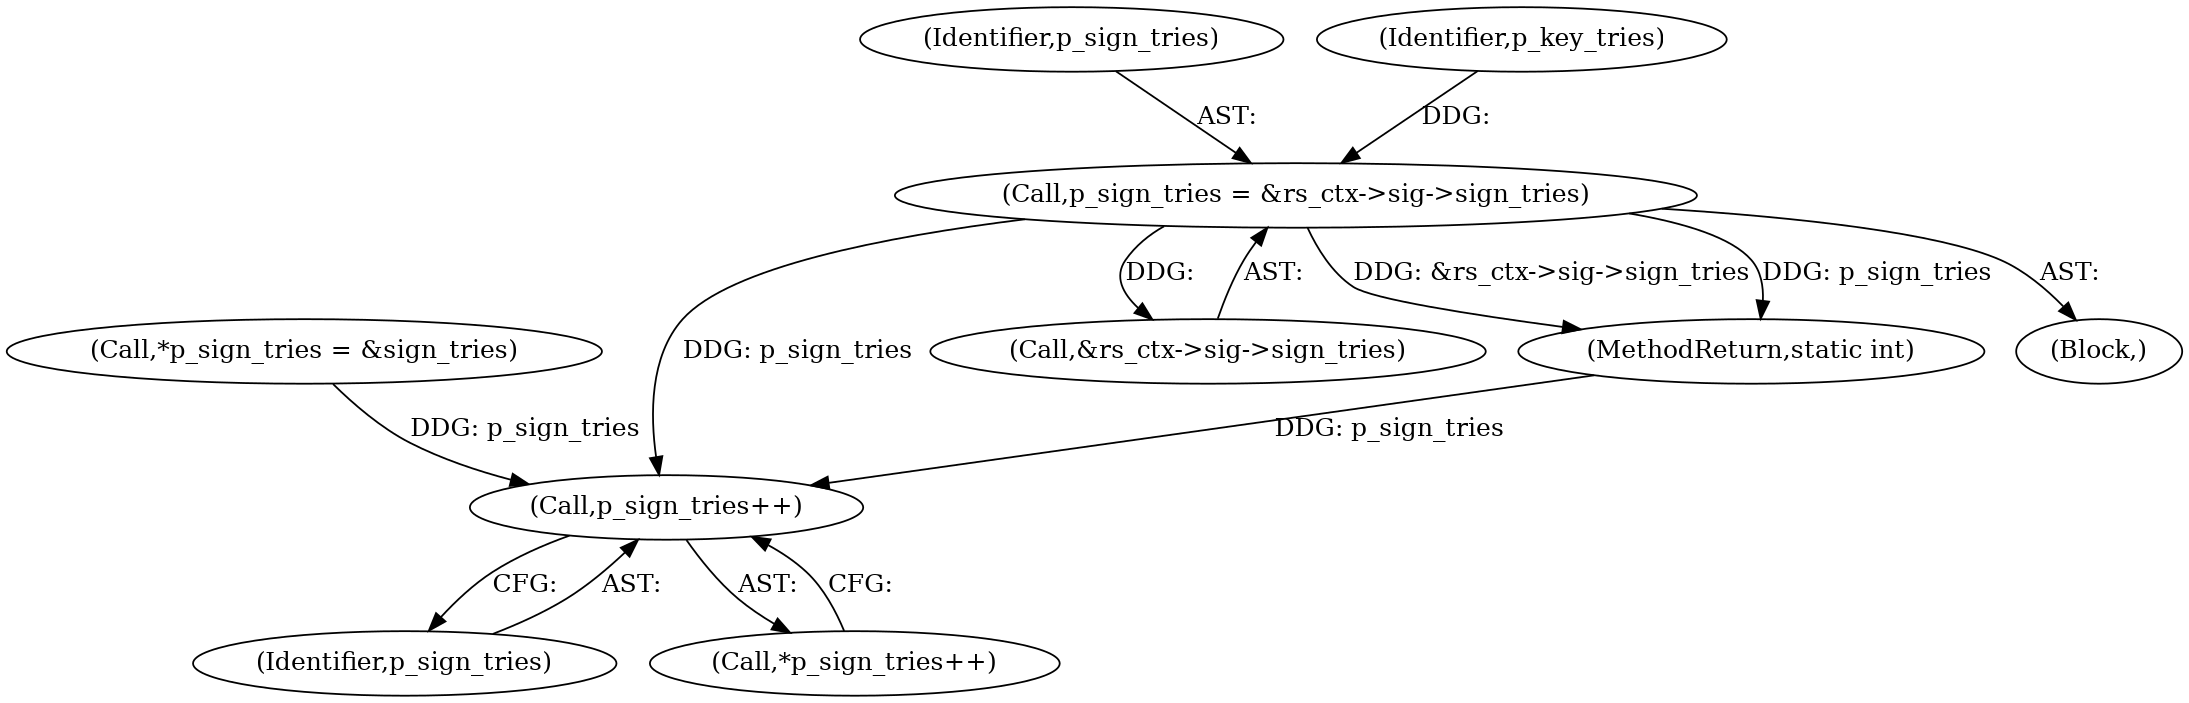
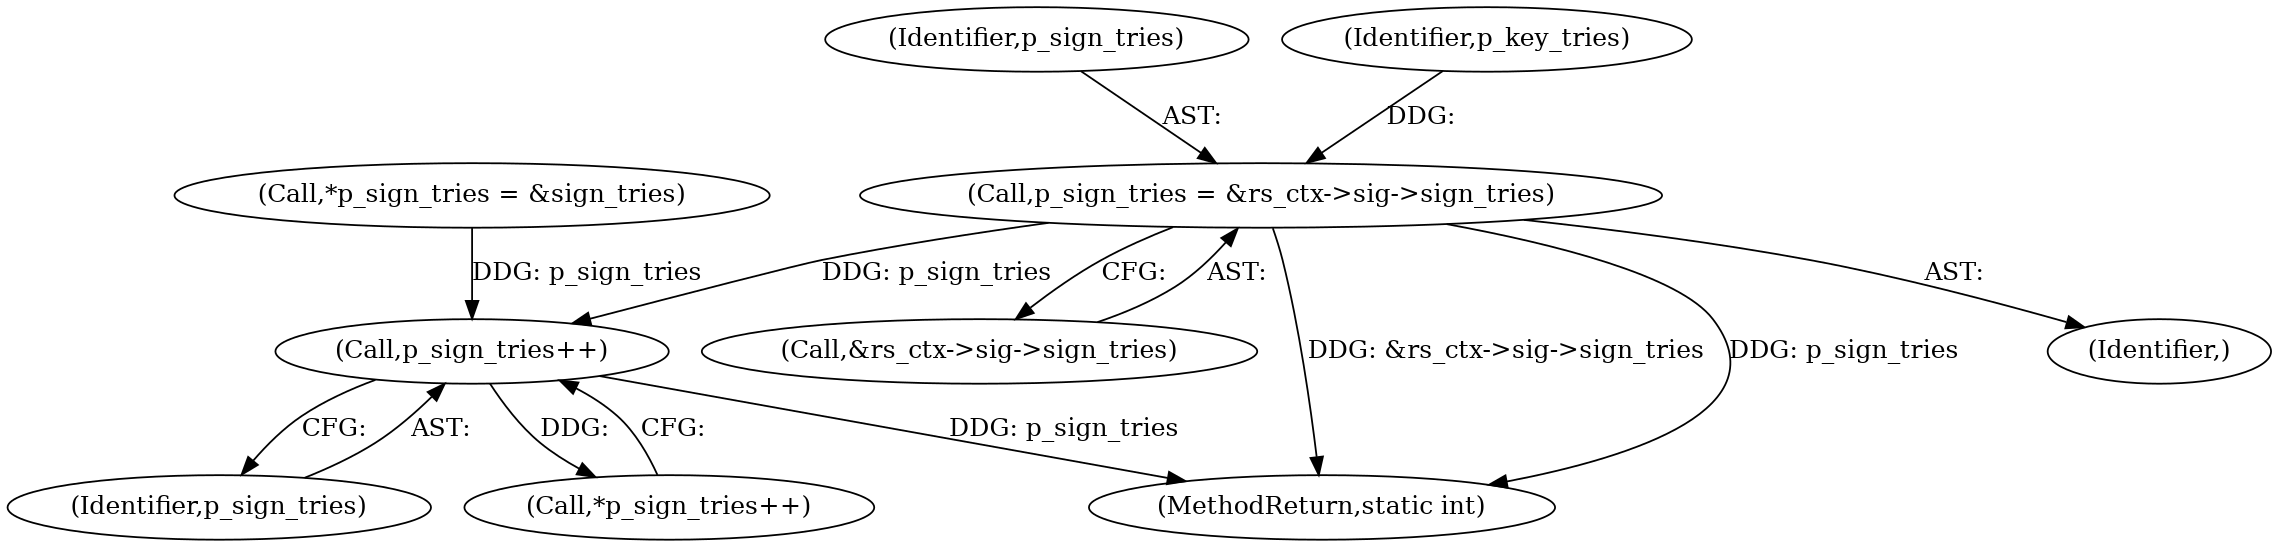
(1164, 273) -> (1138, 273)
(2099, 351) -> (2159, 351)
(1212, 429) -> (884, 427)
(772, 585) -> (579, 429)
